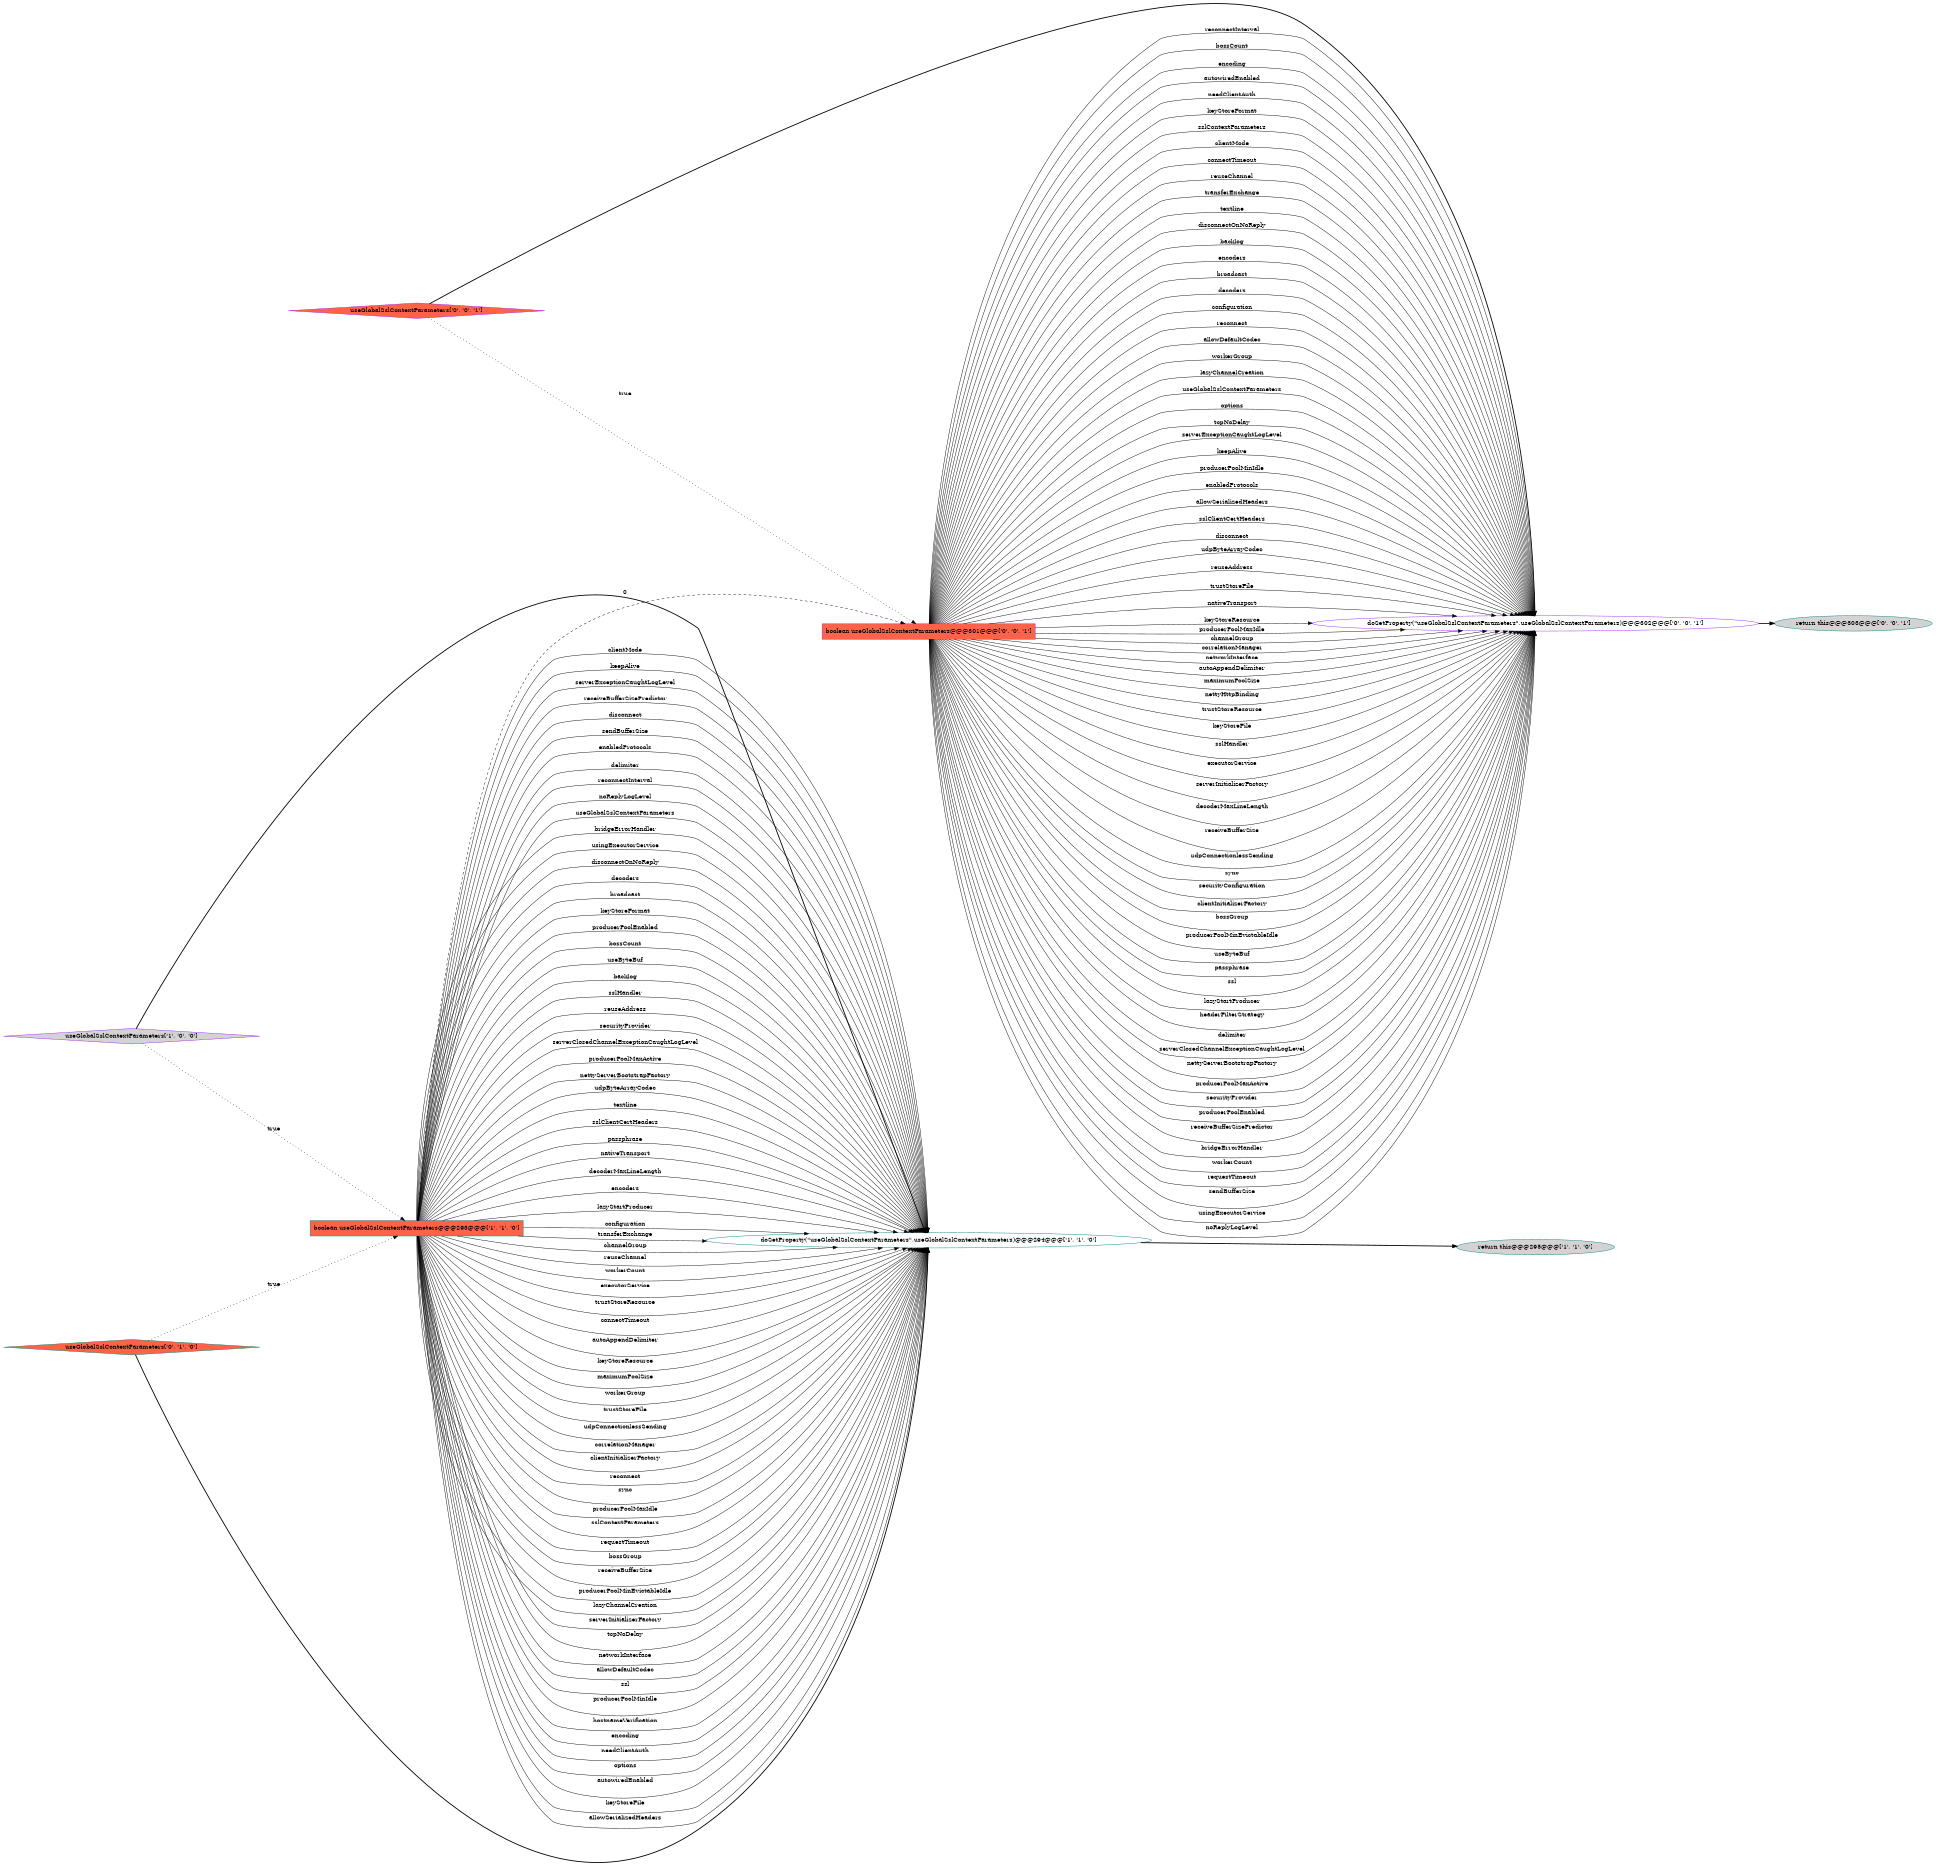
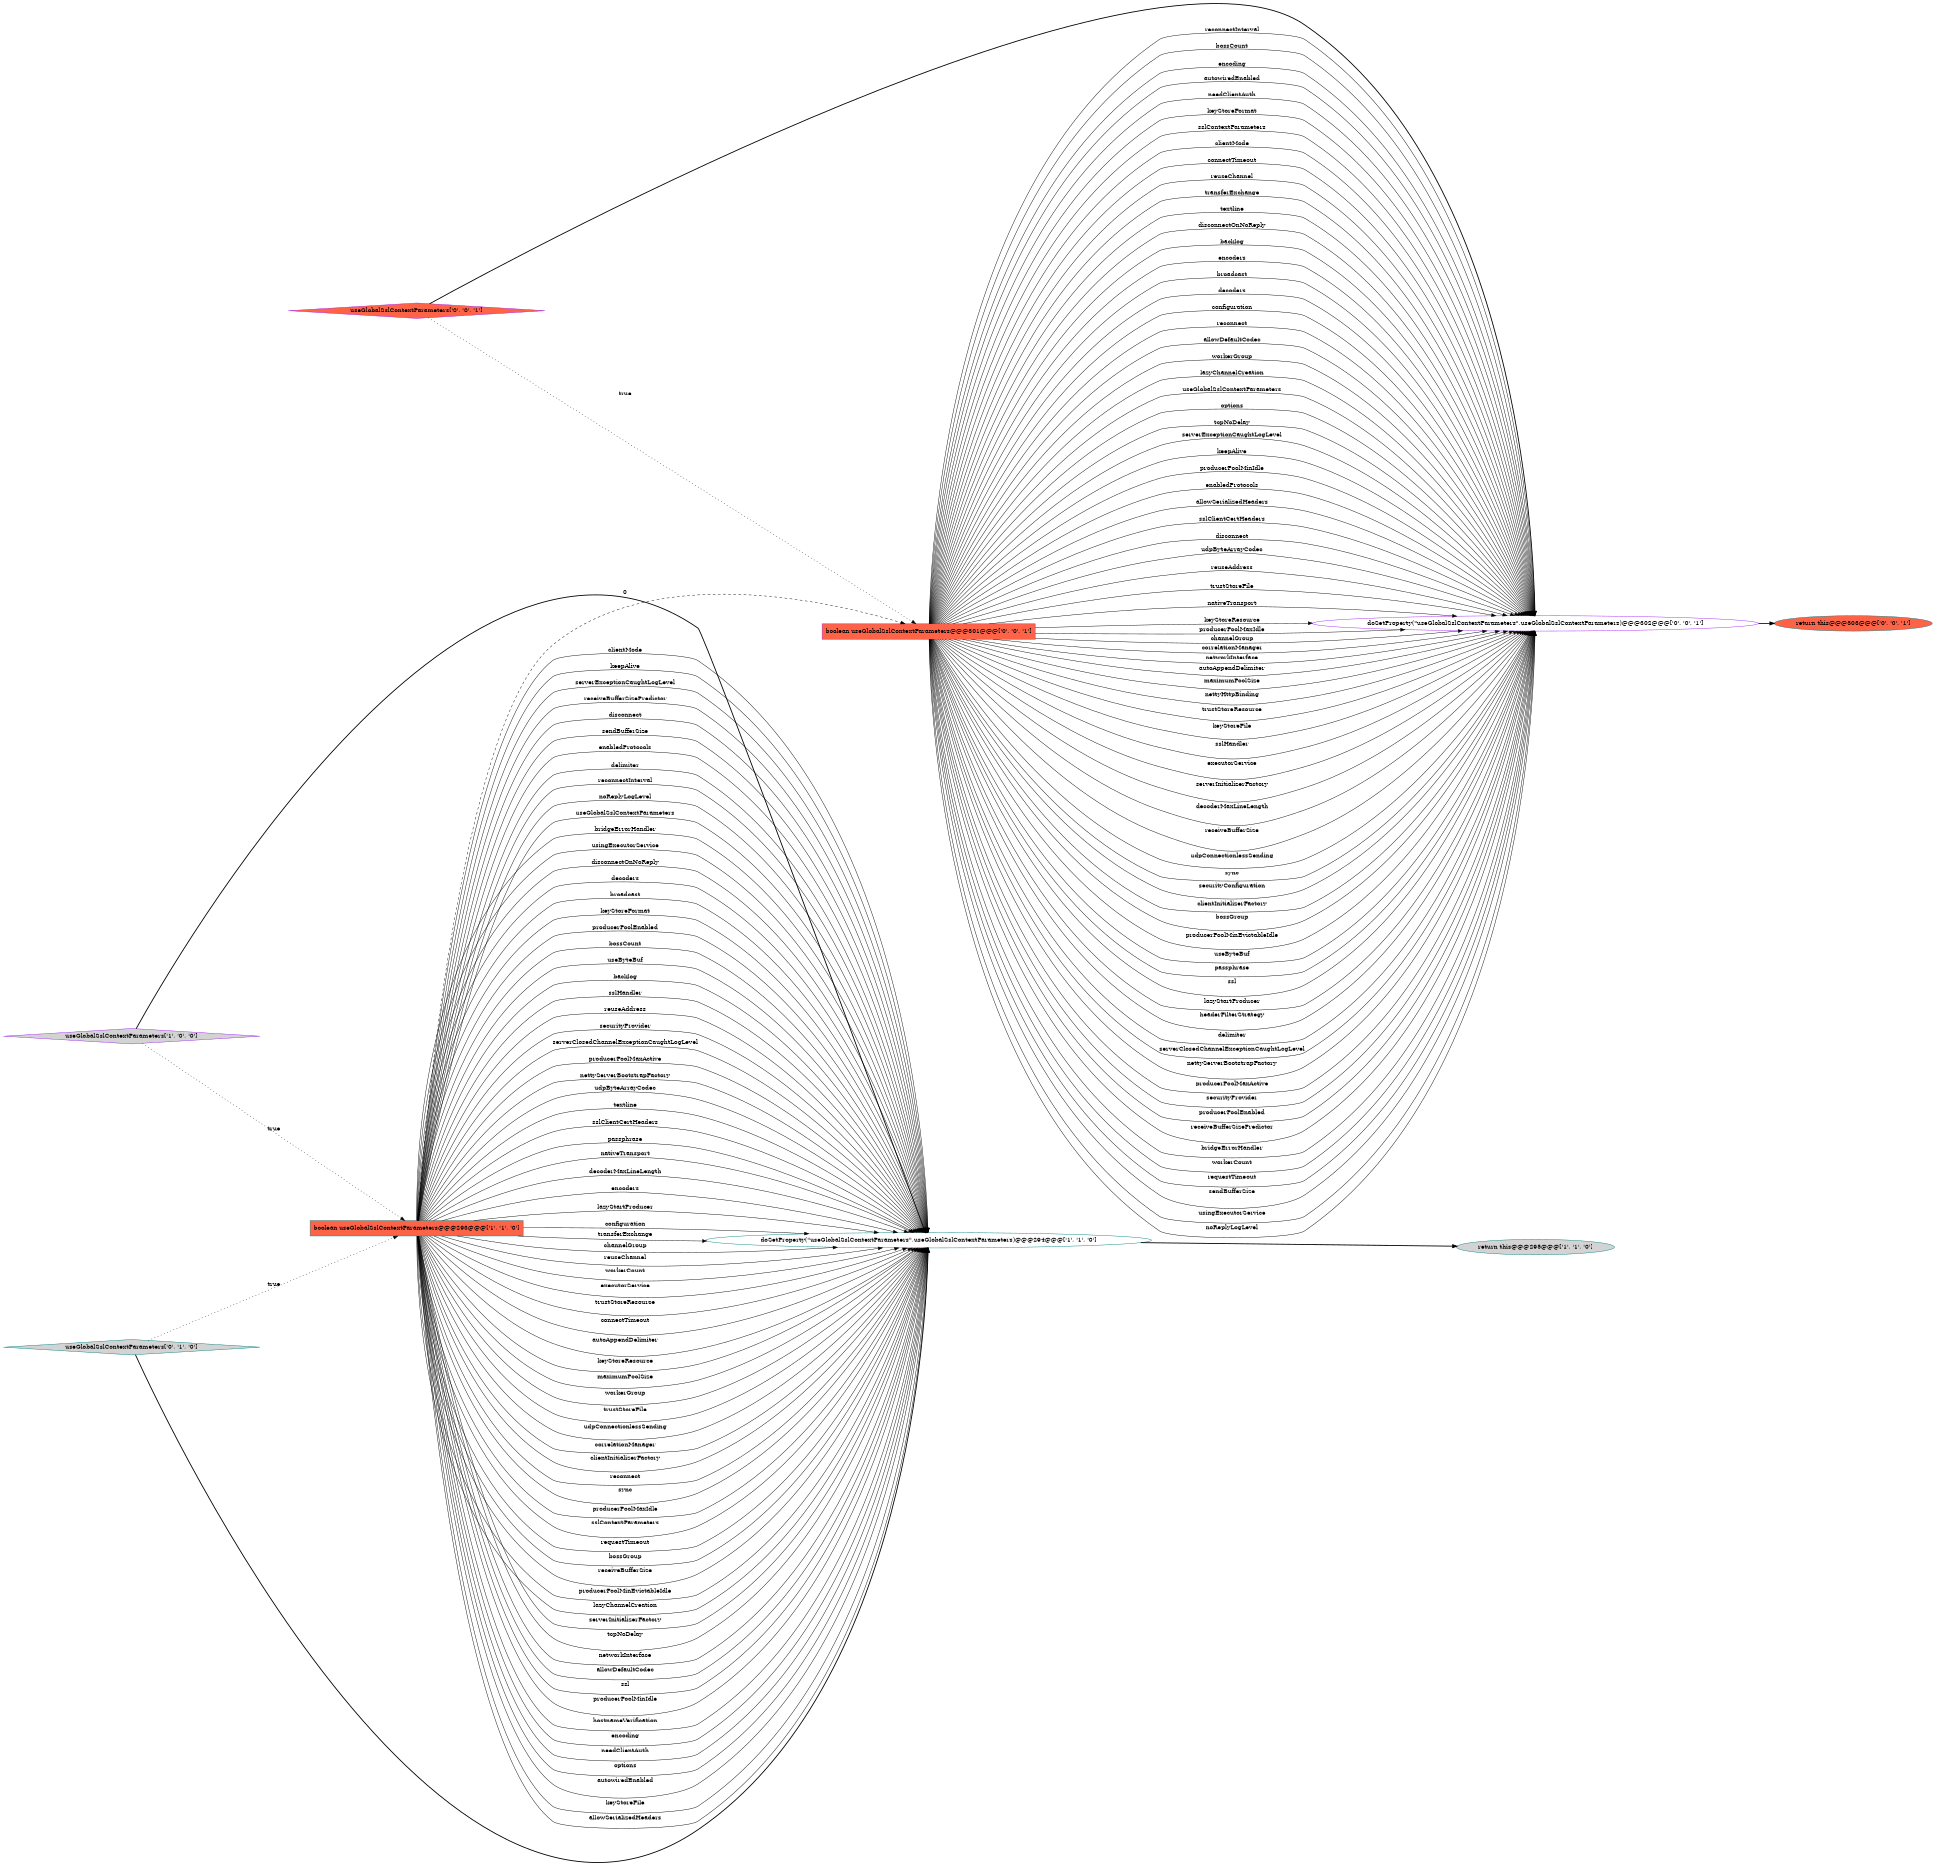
(1853, 623) -> (1853, 623)
(132, 1347) -> (132, 1347)
